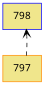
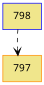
(27, 46) -> (17, 39)
